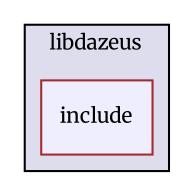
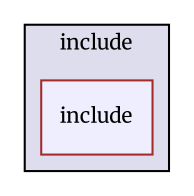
(97, 44) -> (97, 44)
